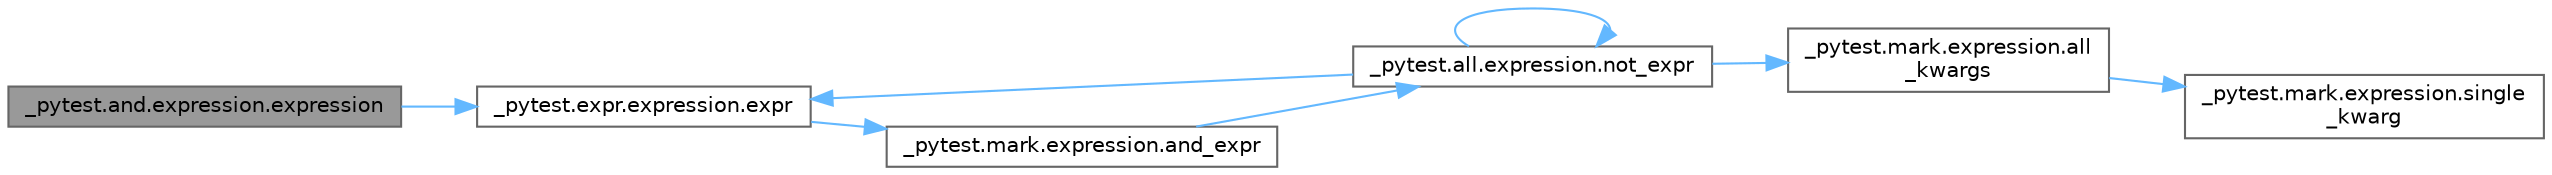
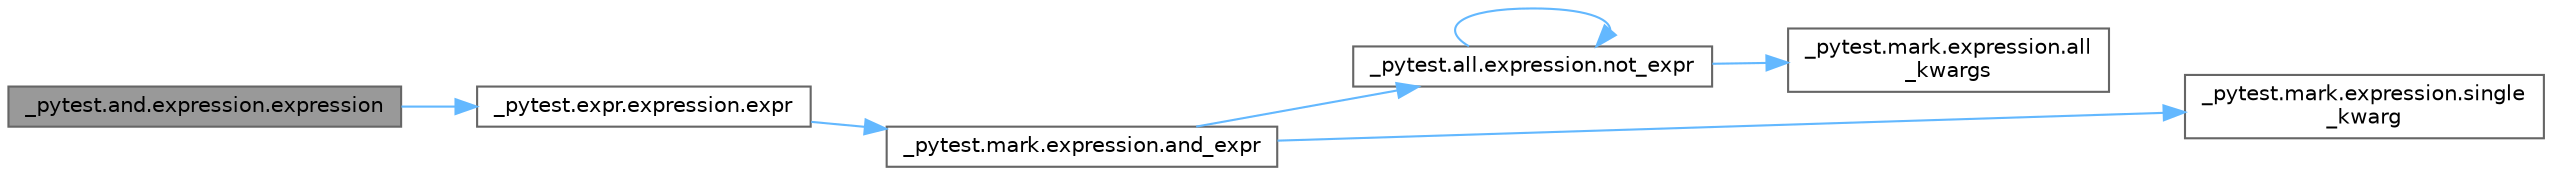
(2136, 81) -> (1720, 127)
(1093, 86) -> none
